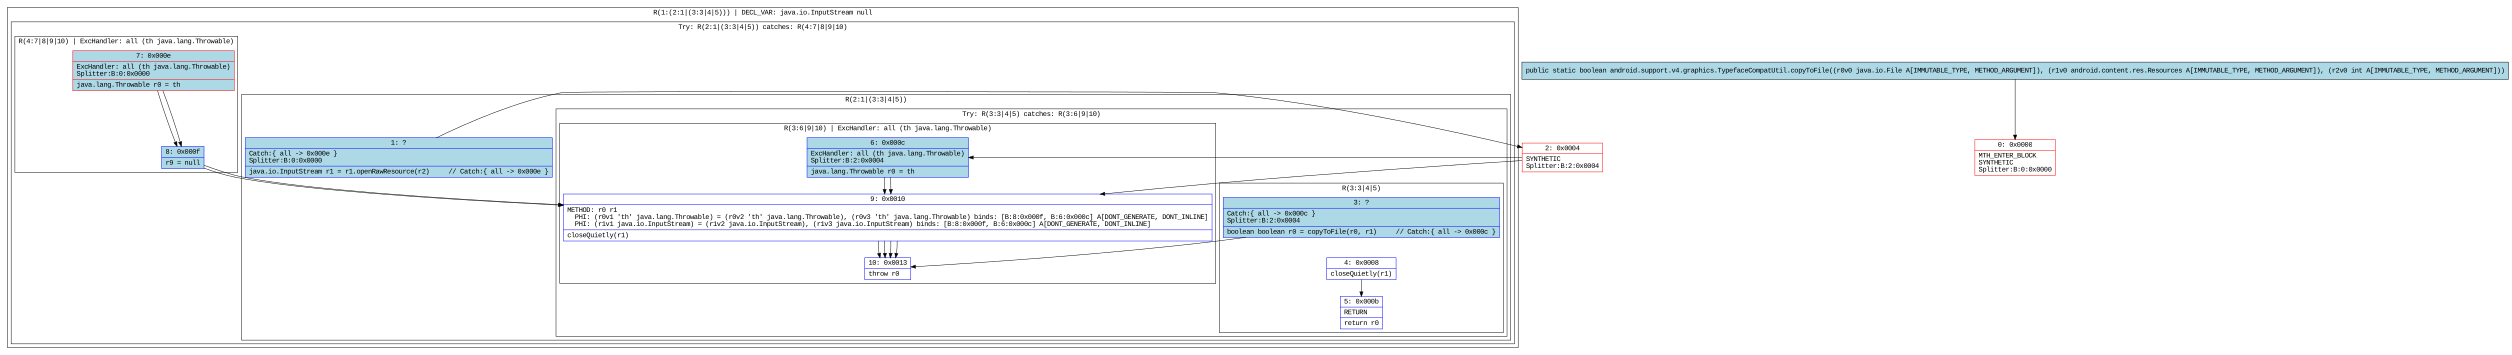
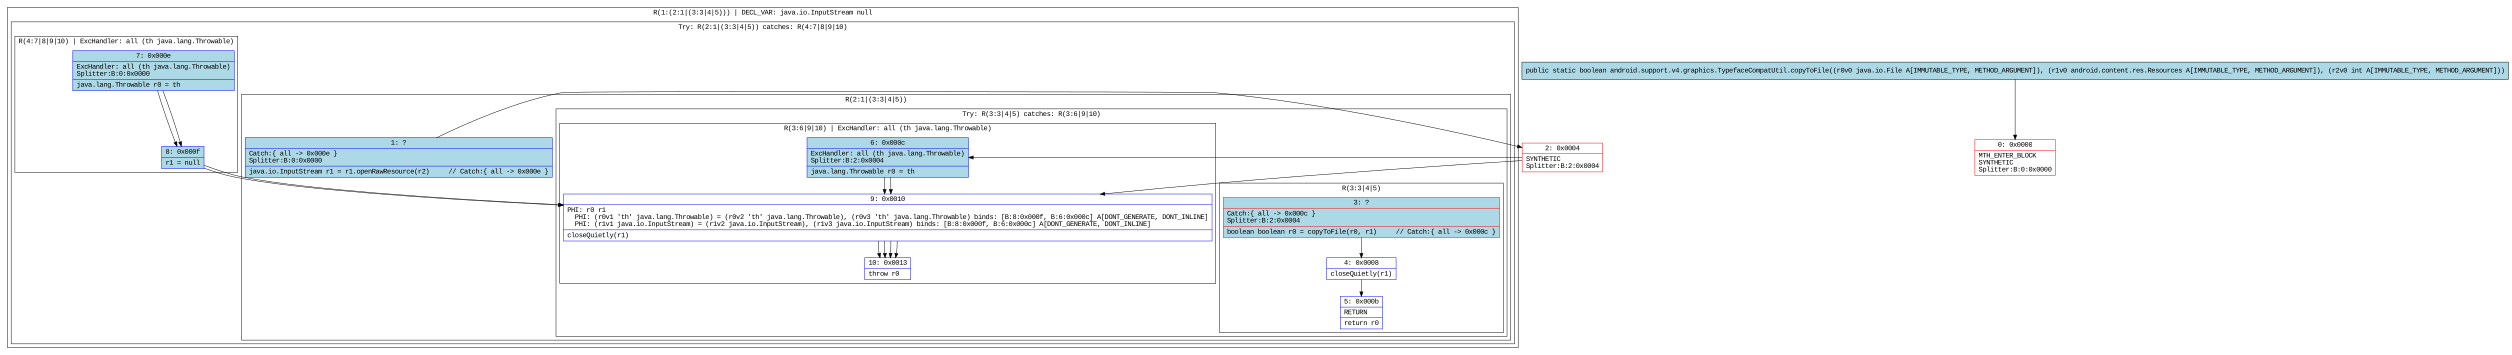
(154, 71) -> (154, 71)
(183, 163) -> (183, 163)
(594, 210) -> (588, 210)
(1361, 218) -> (1361, 218)
(1081, 255) -> (1361, 245)
